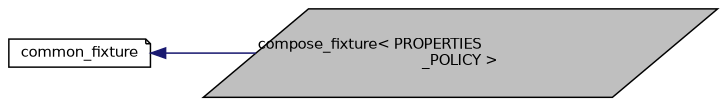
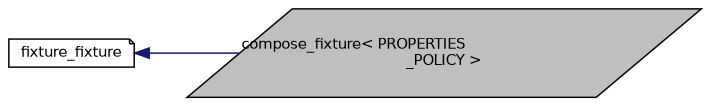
(80, 53) -> (72, 53)
